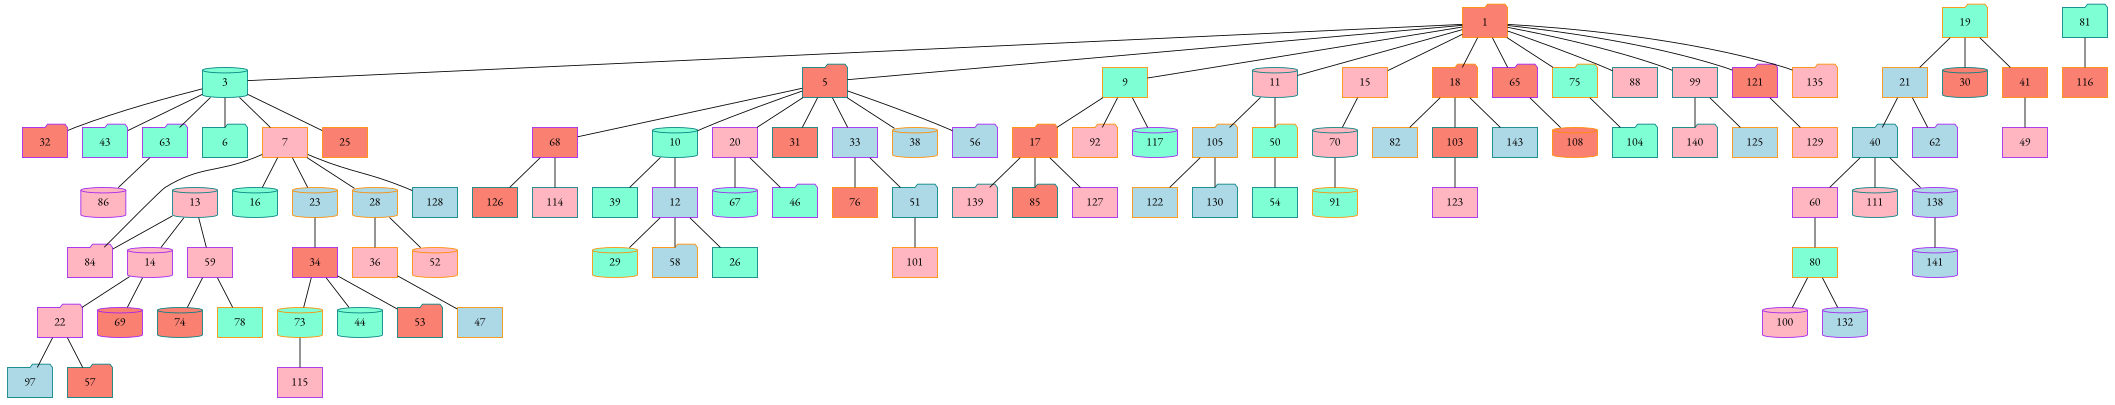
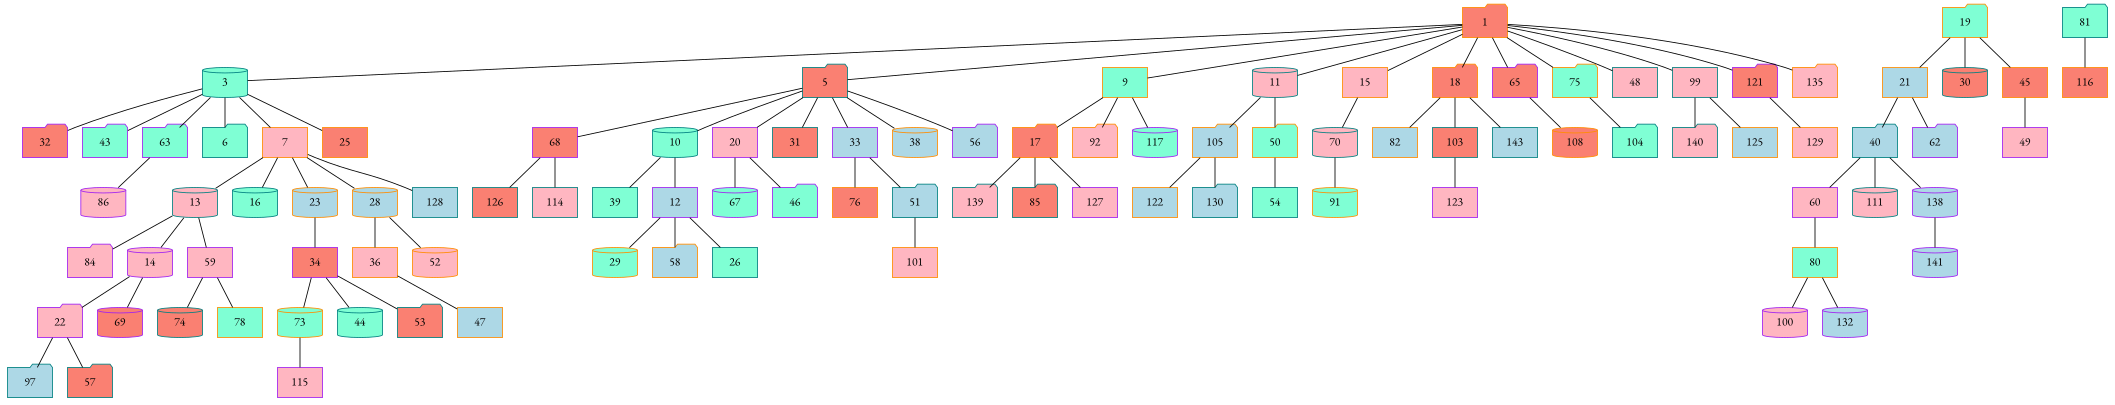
(1635, 82) -> (1635, 82)
(2025, 82) -> (2025, 82)
(173, 183) -> (239, 173)
